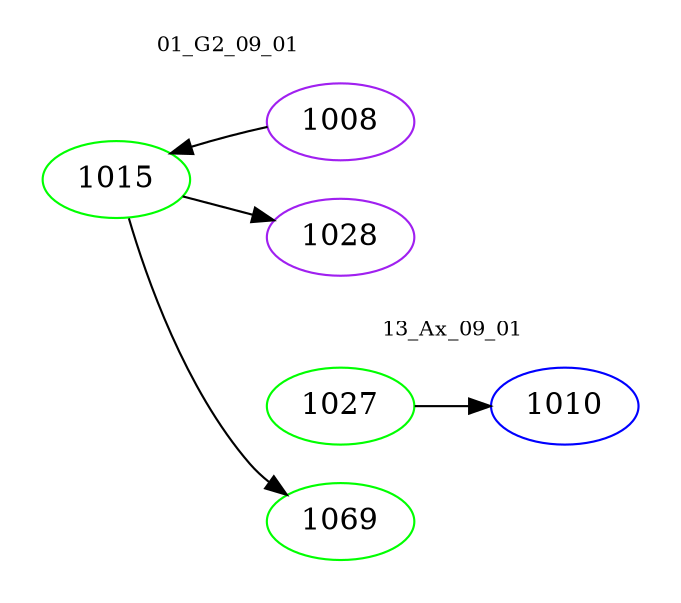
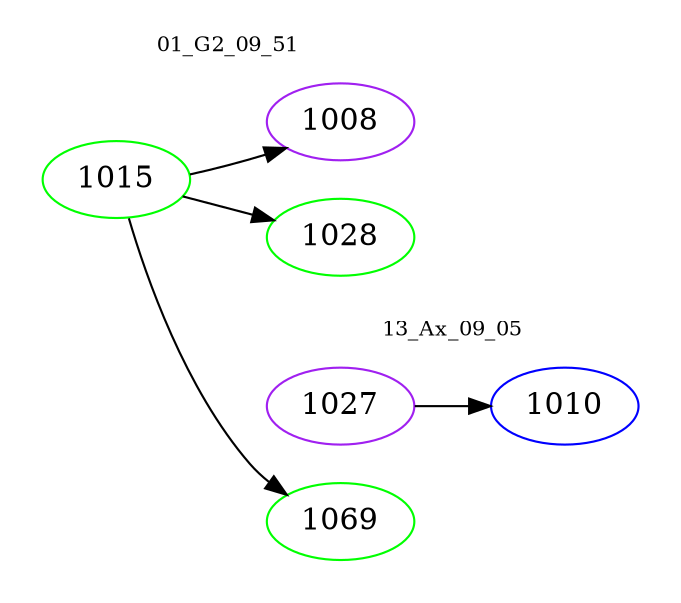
(228, 46) -> (228, 46)
(229, 136) -> (228, 165)
(341, 237) -> (341, 237)
(453, 330) -> (453, 330)
(341, 406) -> (341, 406)
